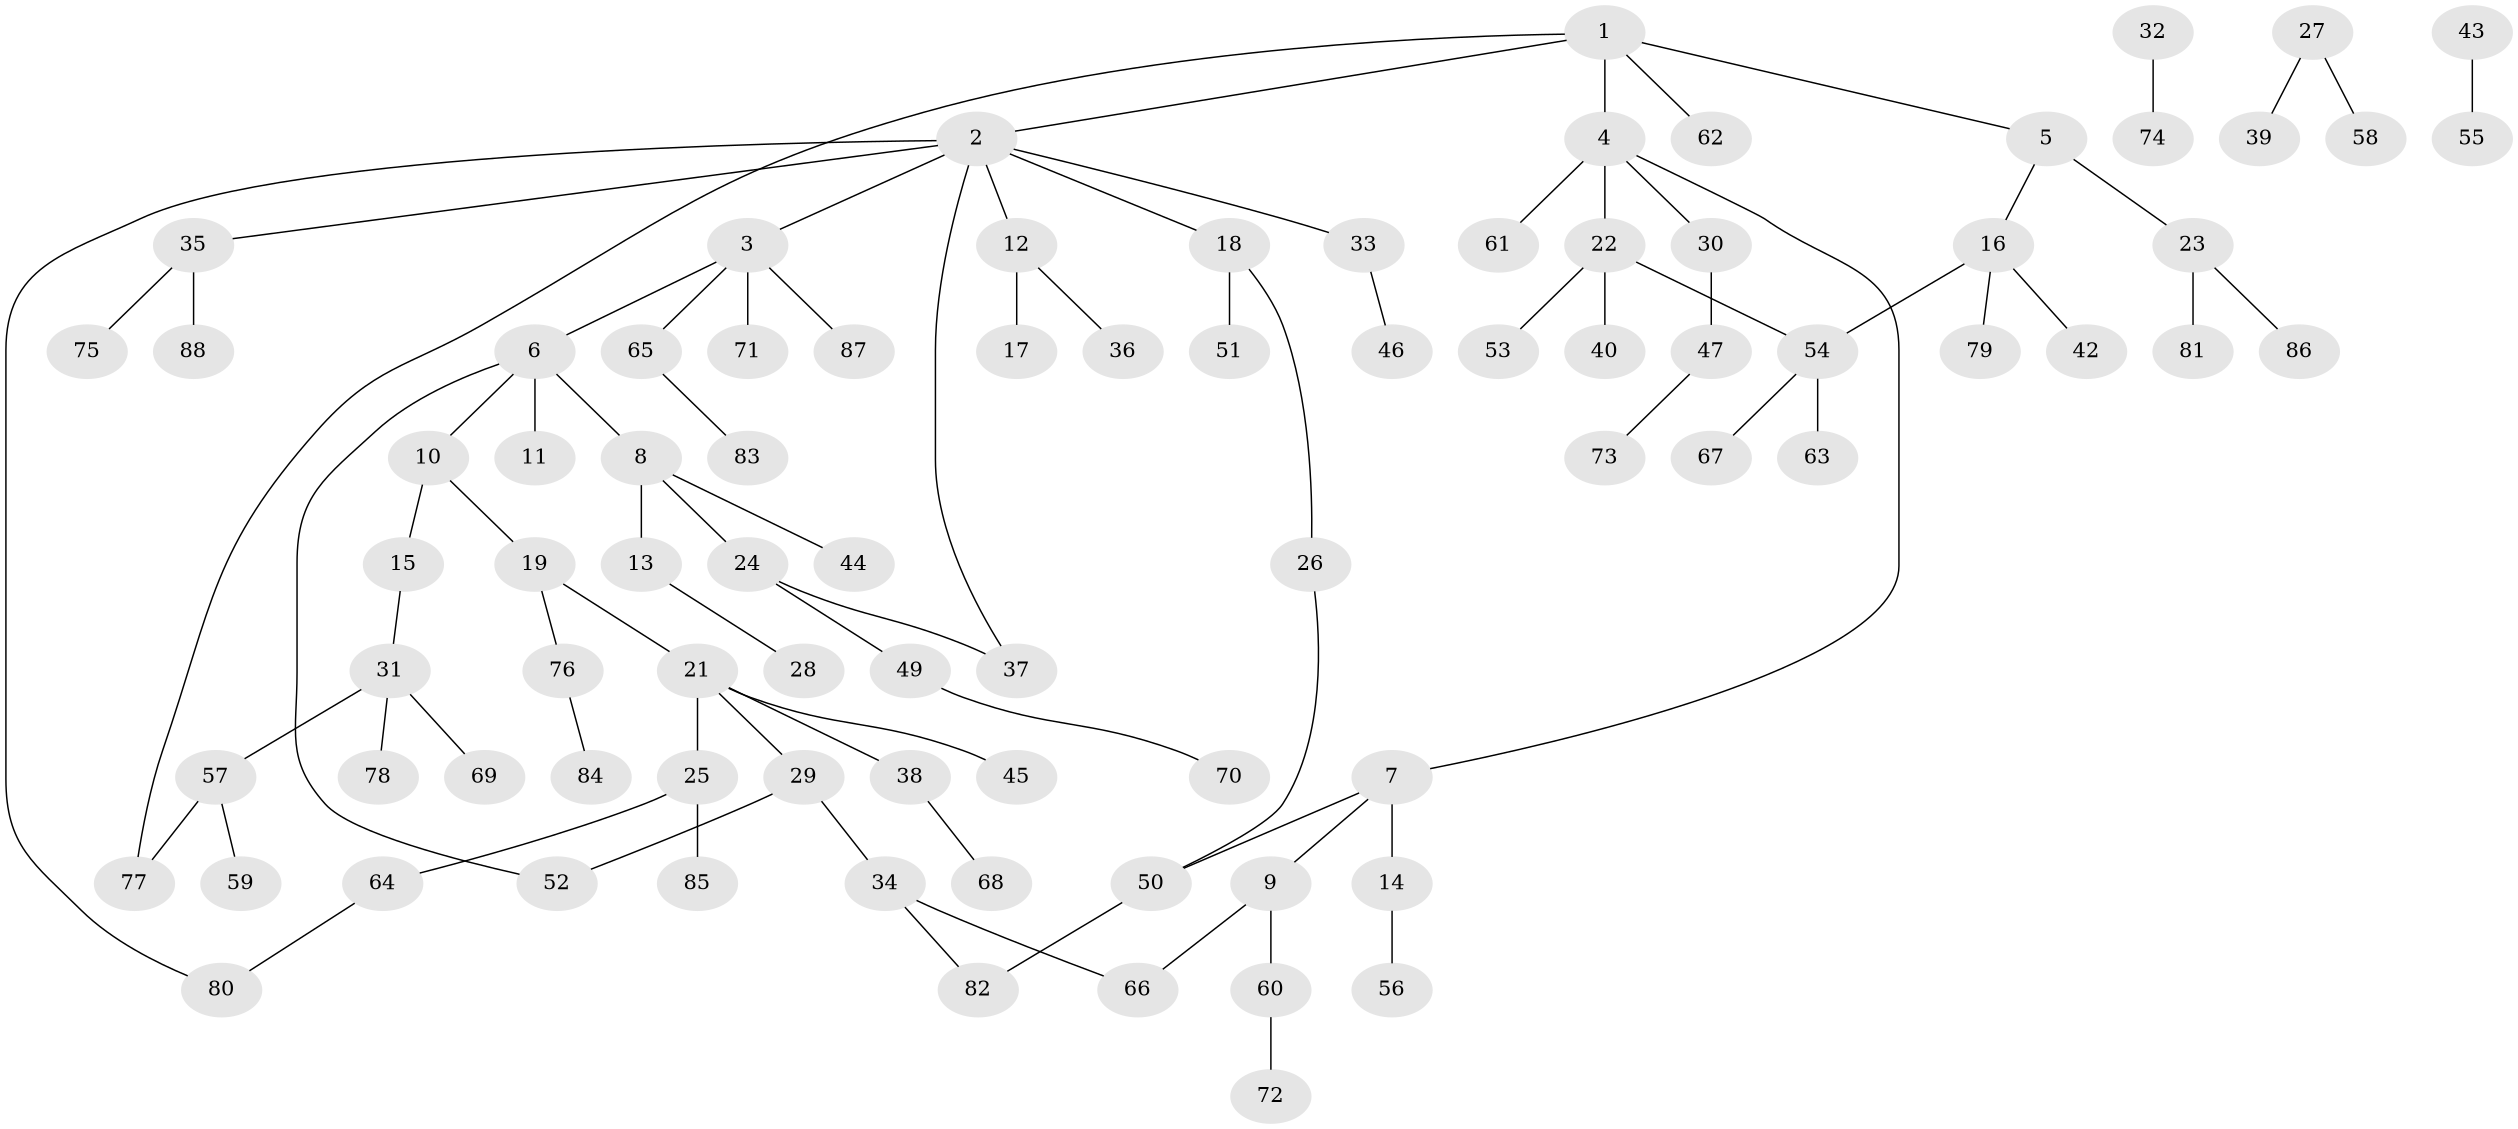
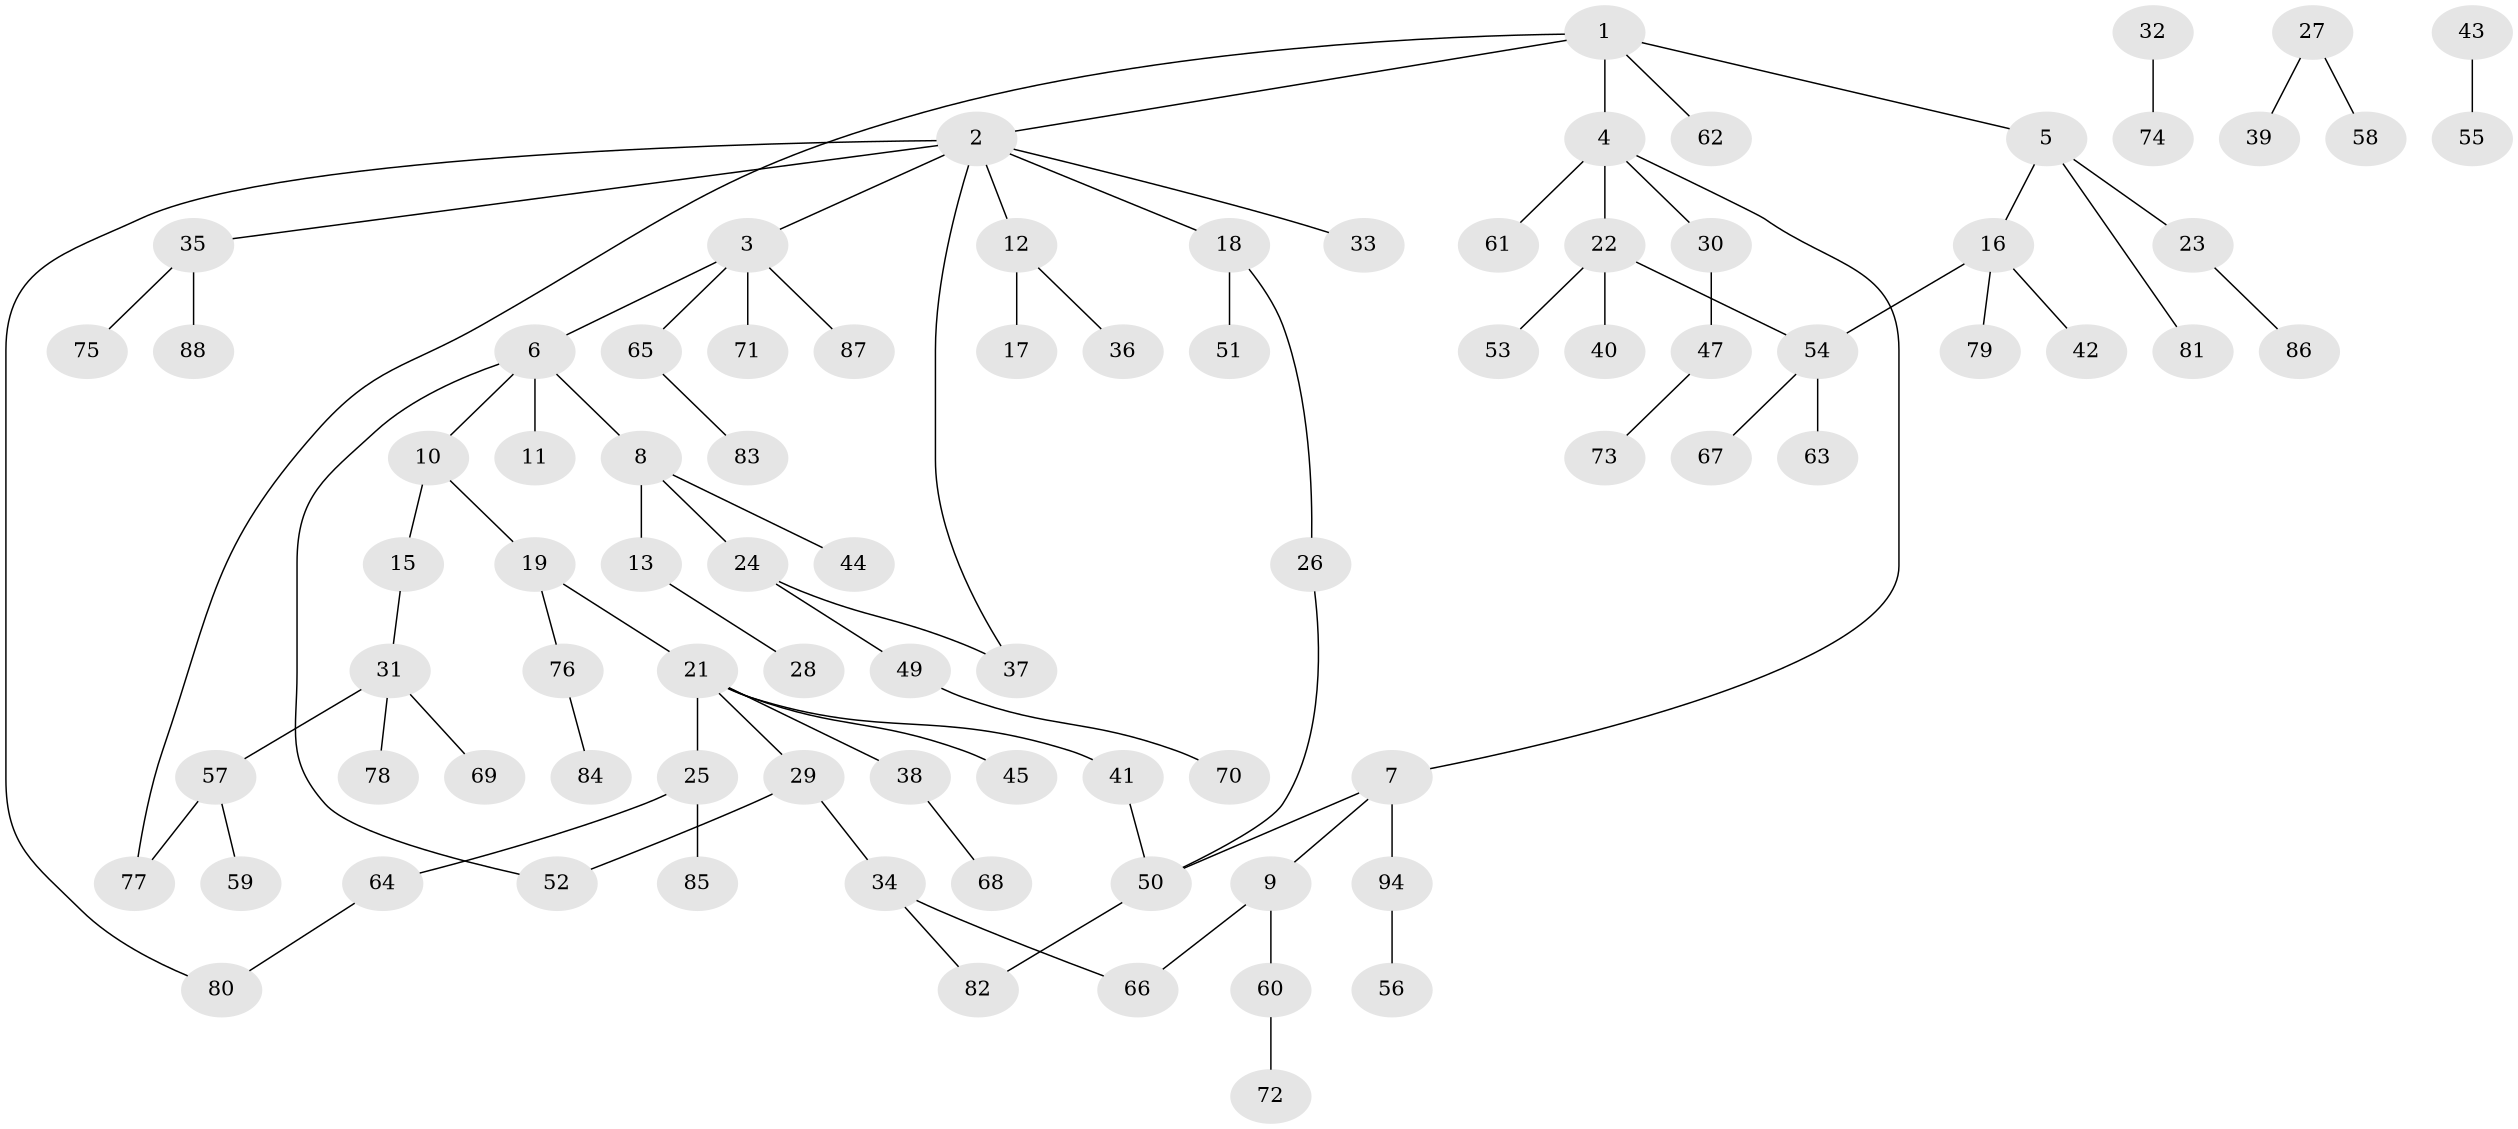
(2193, 299) -> (2120, 245)
(1392, 352) -> none
none -> (1123, 777)
(1392, 884) -> (1392, 884)
